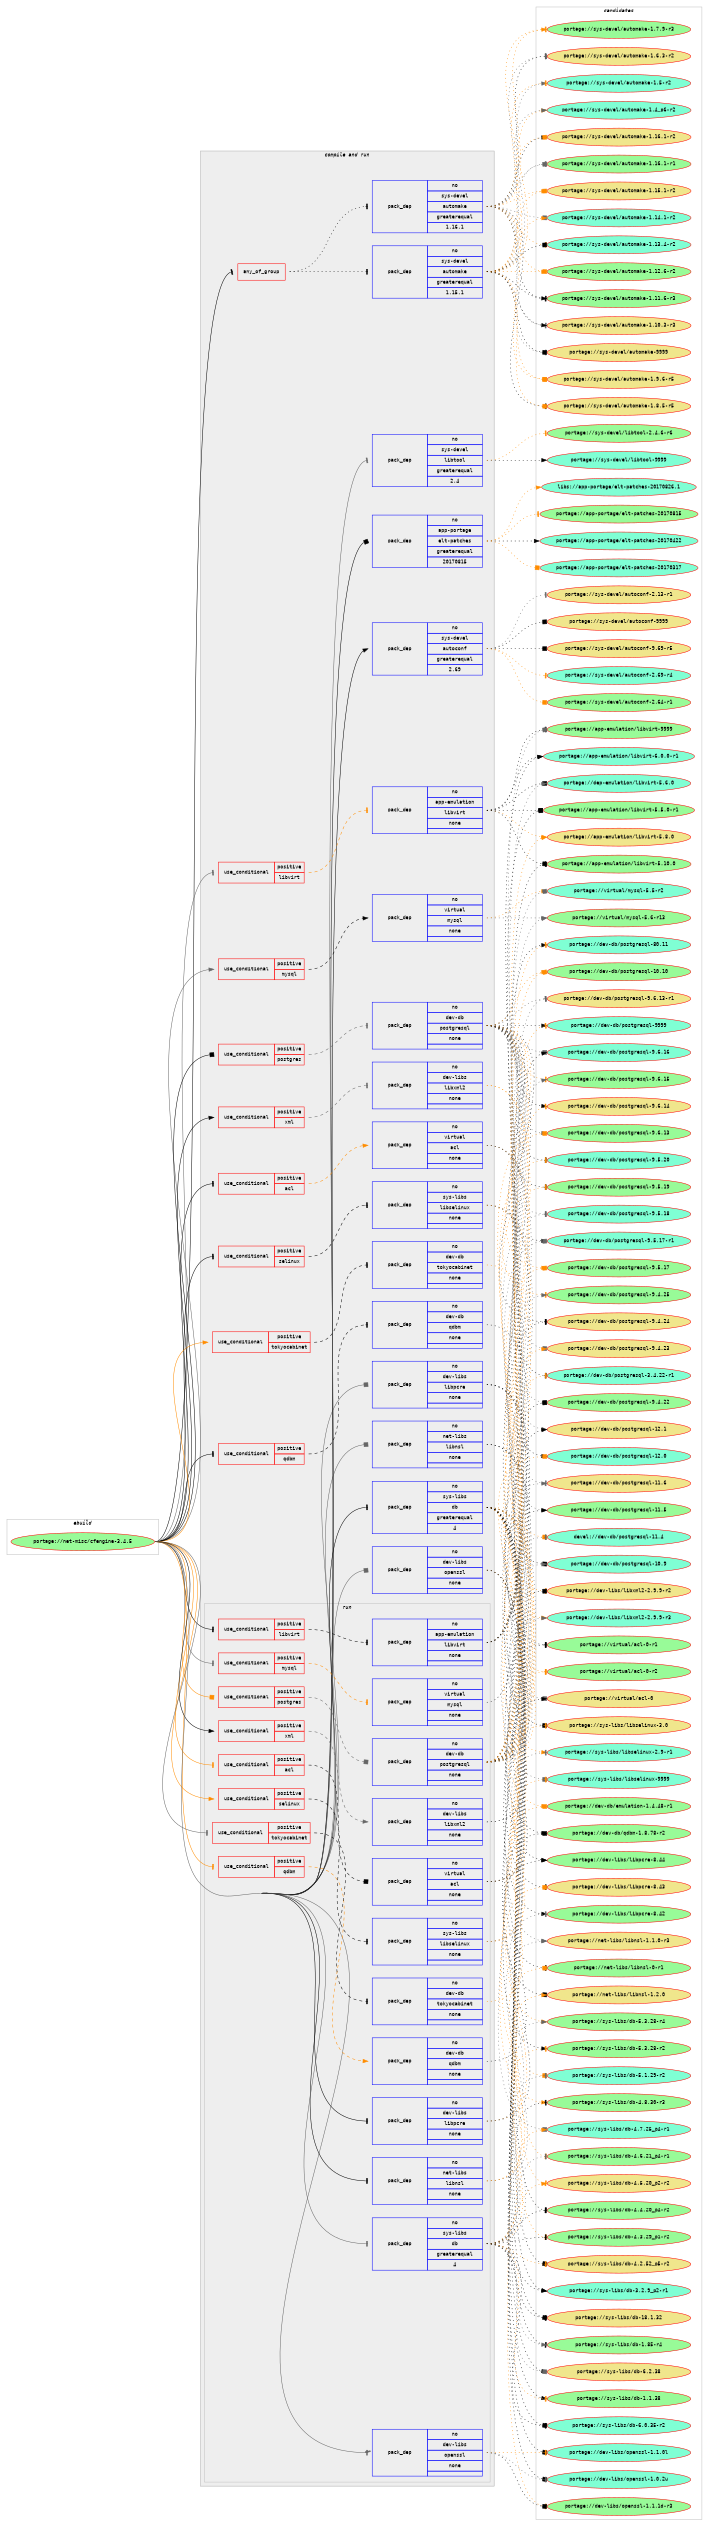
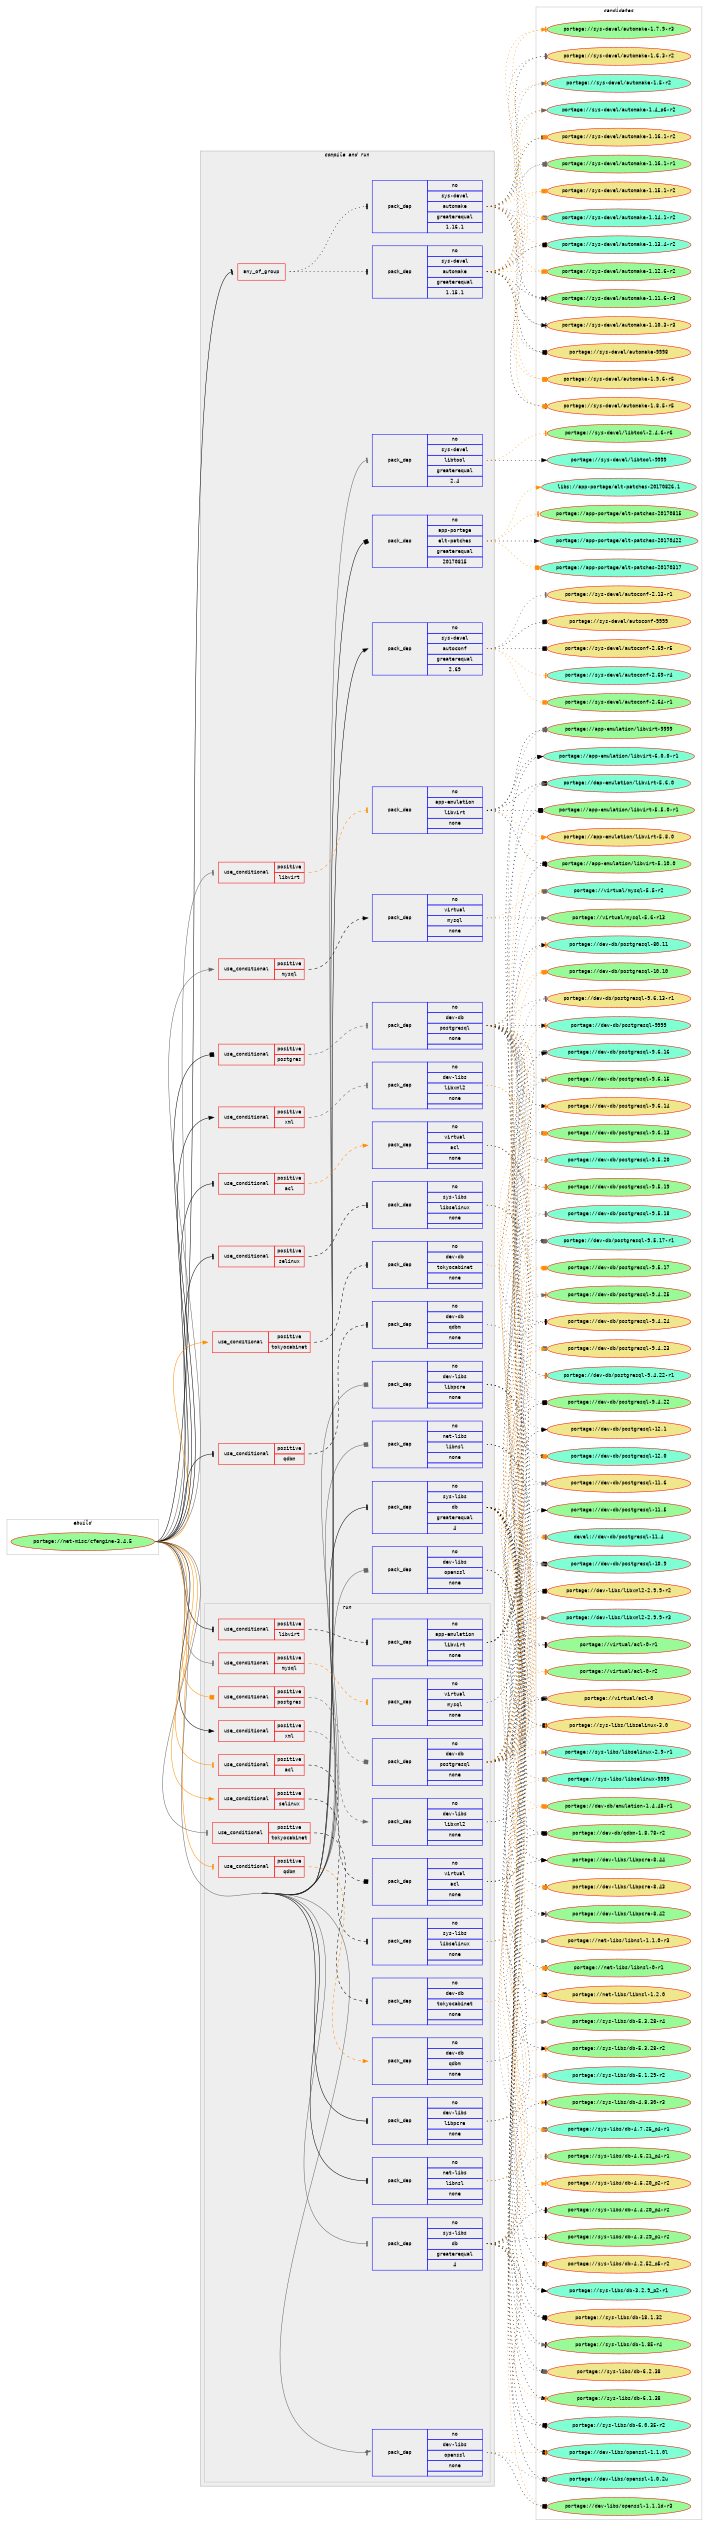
(619, 353) -> (619, 353)
(619, 649) -> (619, 649)
(619, 1376) -> (619, 1376)
(619, 2399) -> (619, 2399)
